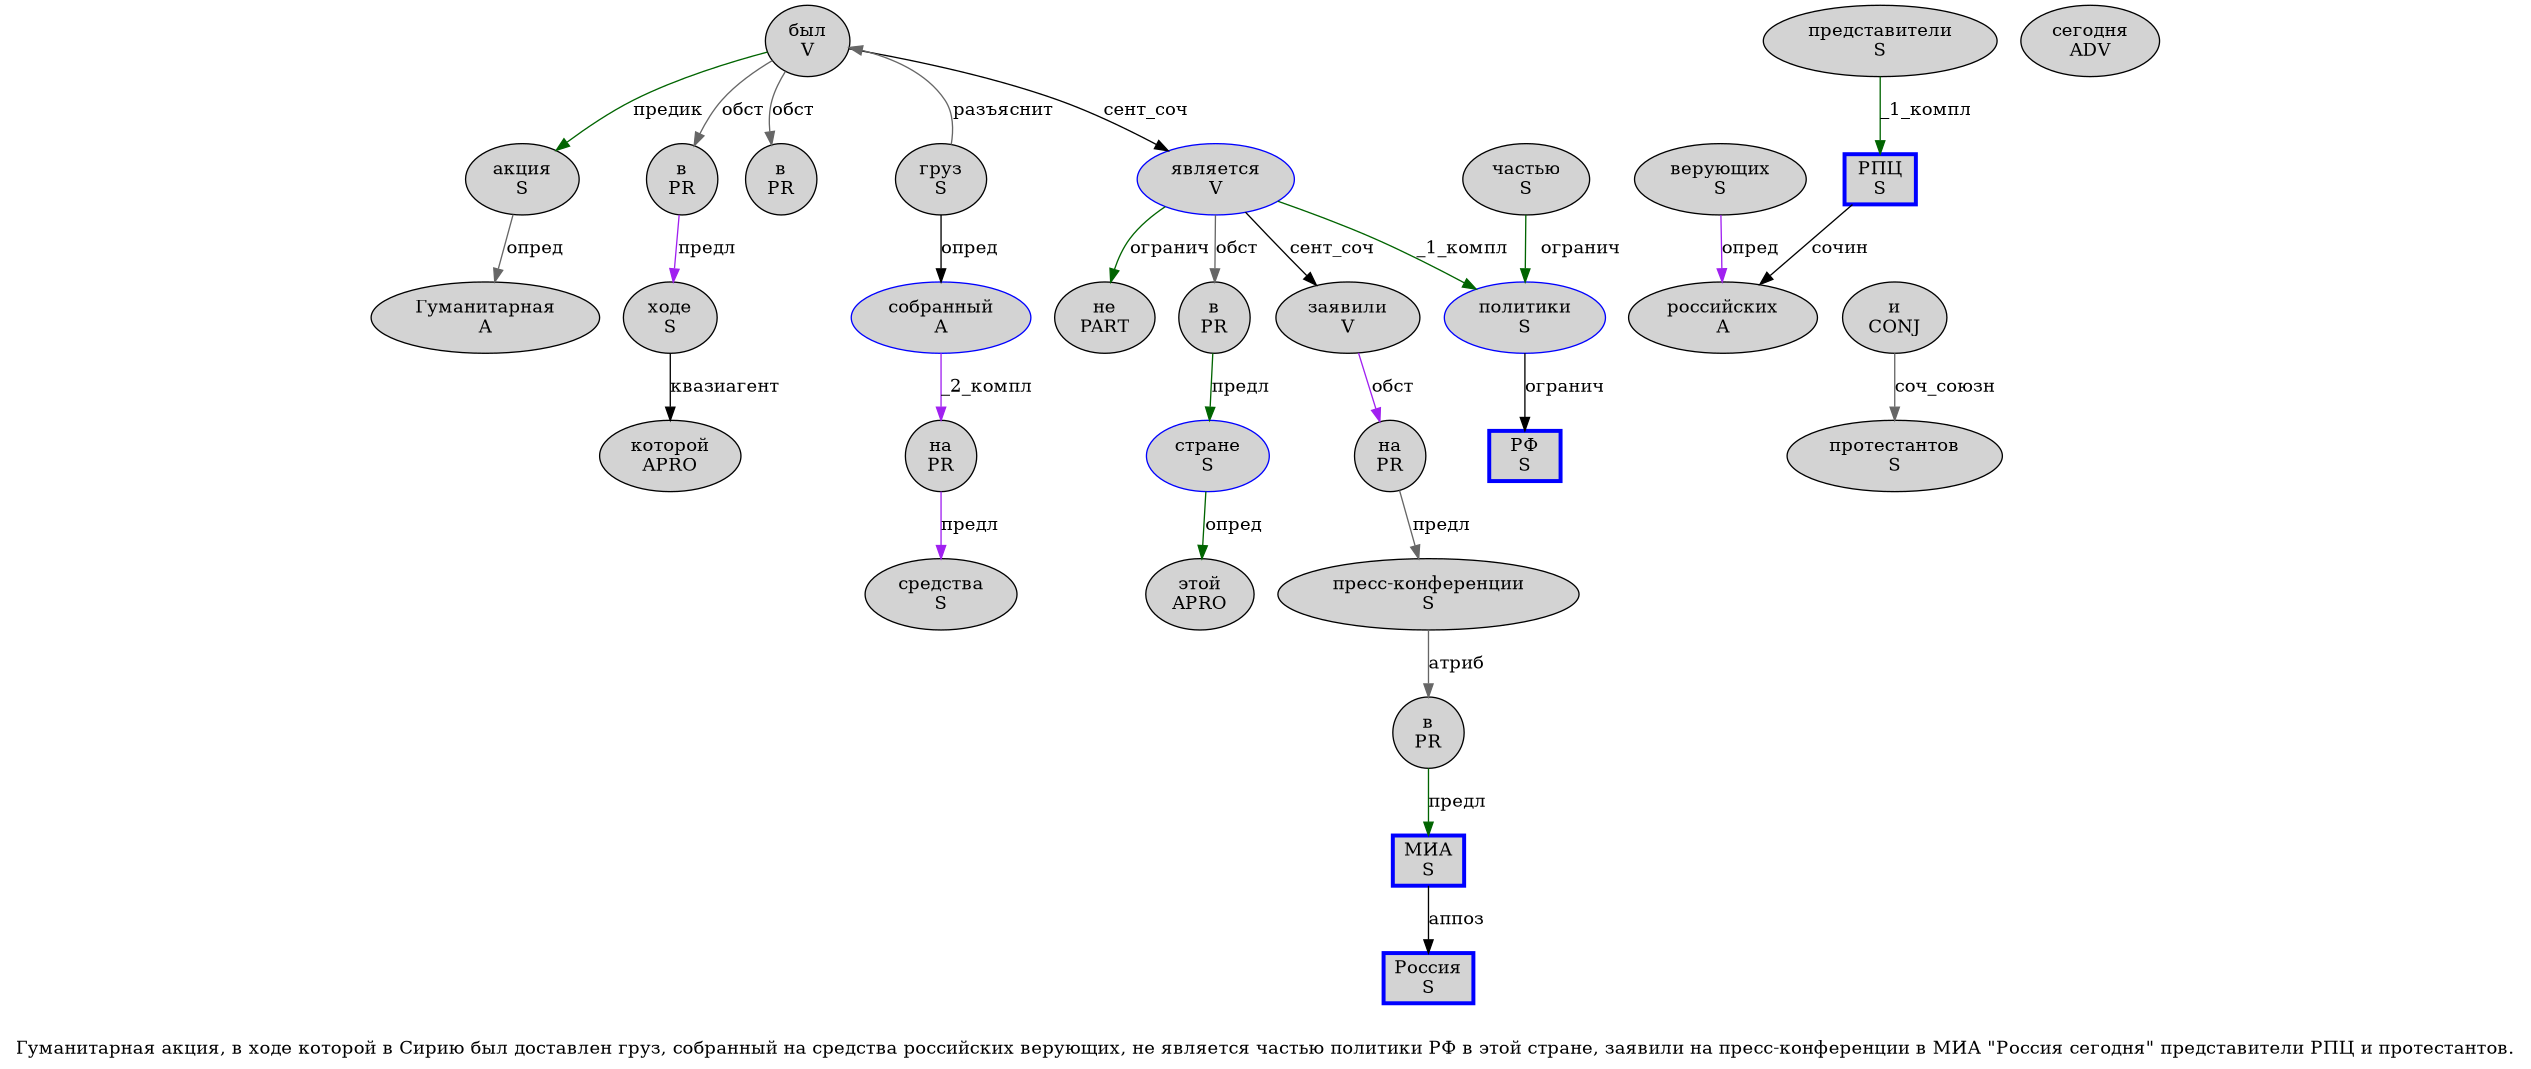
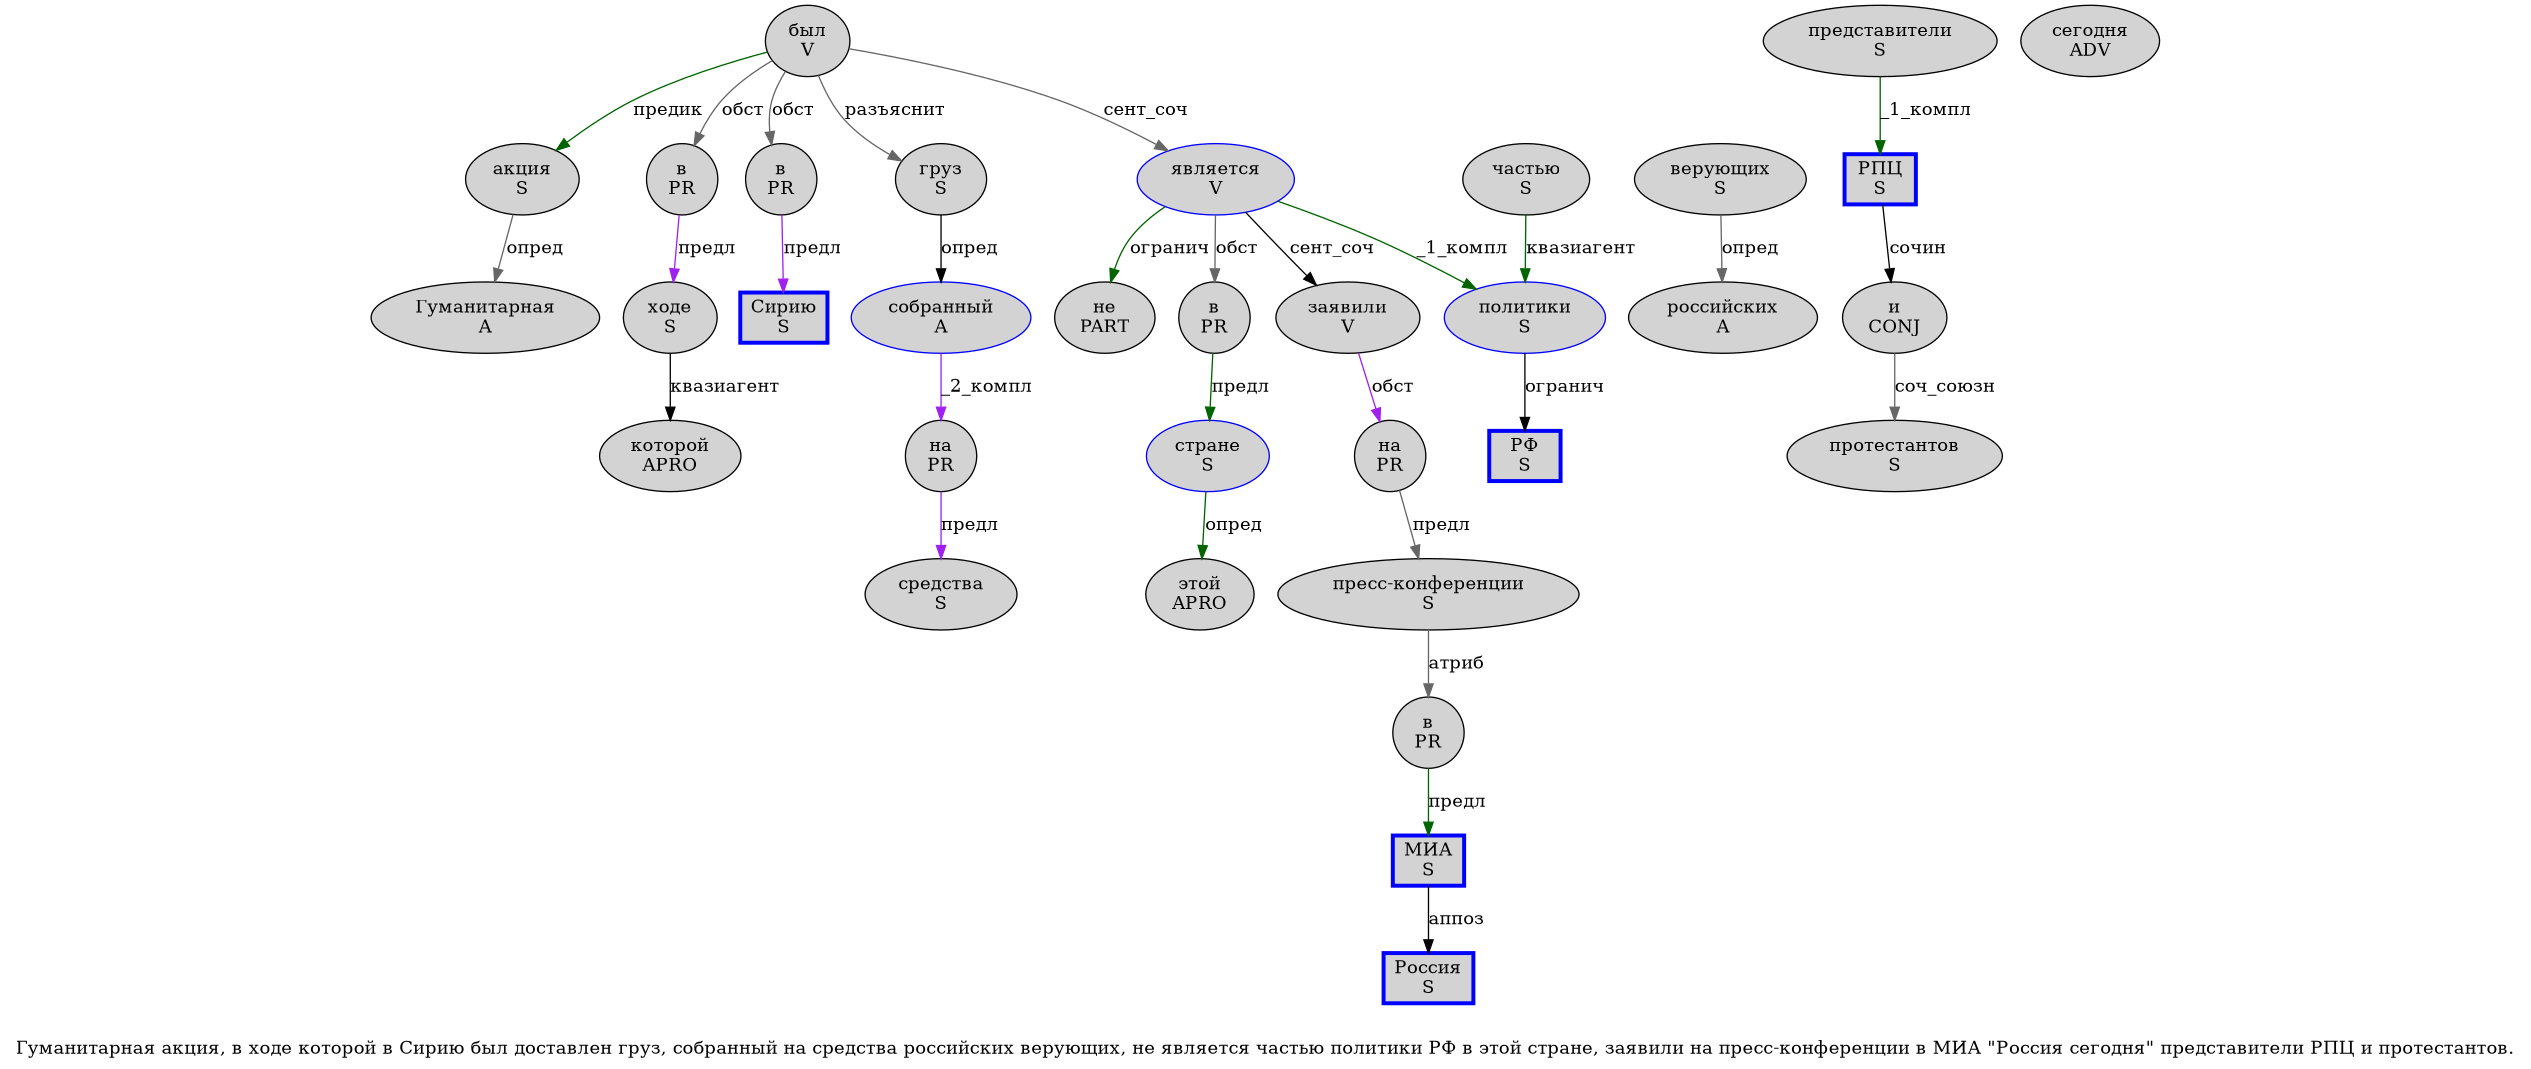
(927, 81) -> (846, 122)
(1007, 84) -> (1007, 84)
(1811, 240) -> (1886, 237)
(1721, 242) -> (1721, 242)
(1581, 248) -> (1581, 248)
none -> (784, 318)
